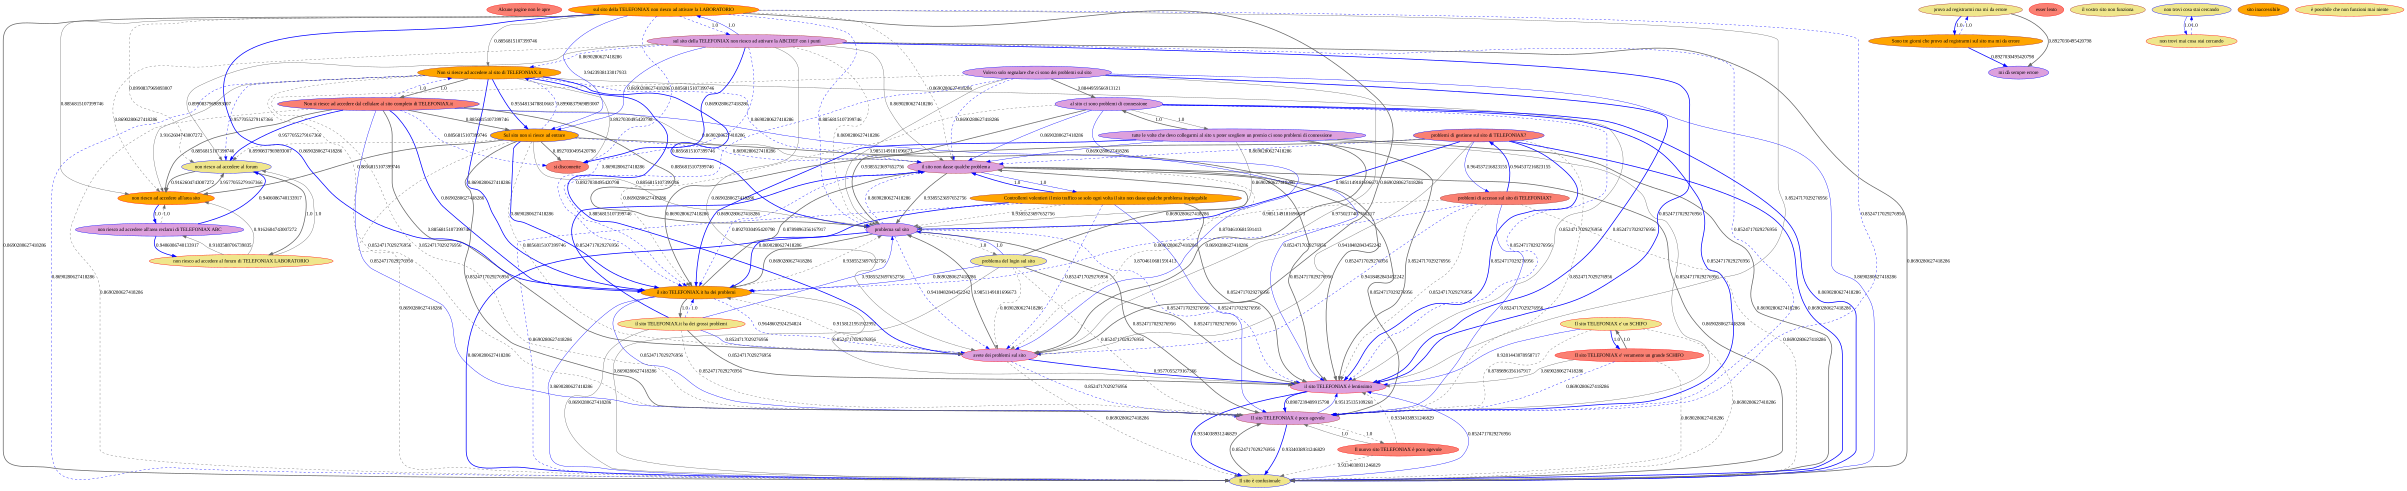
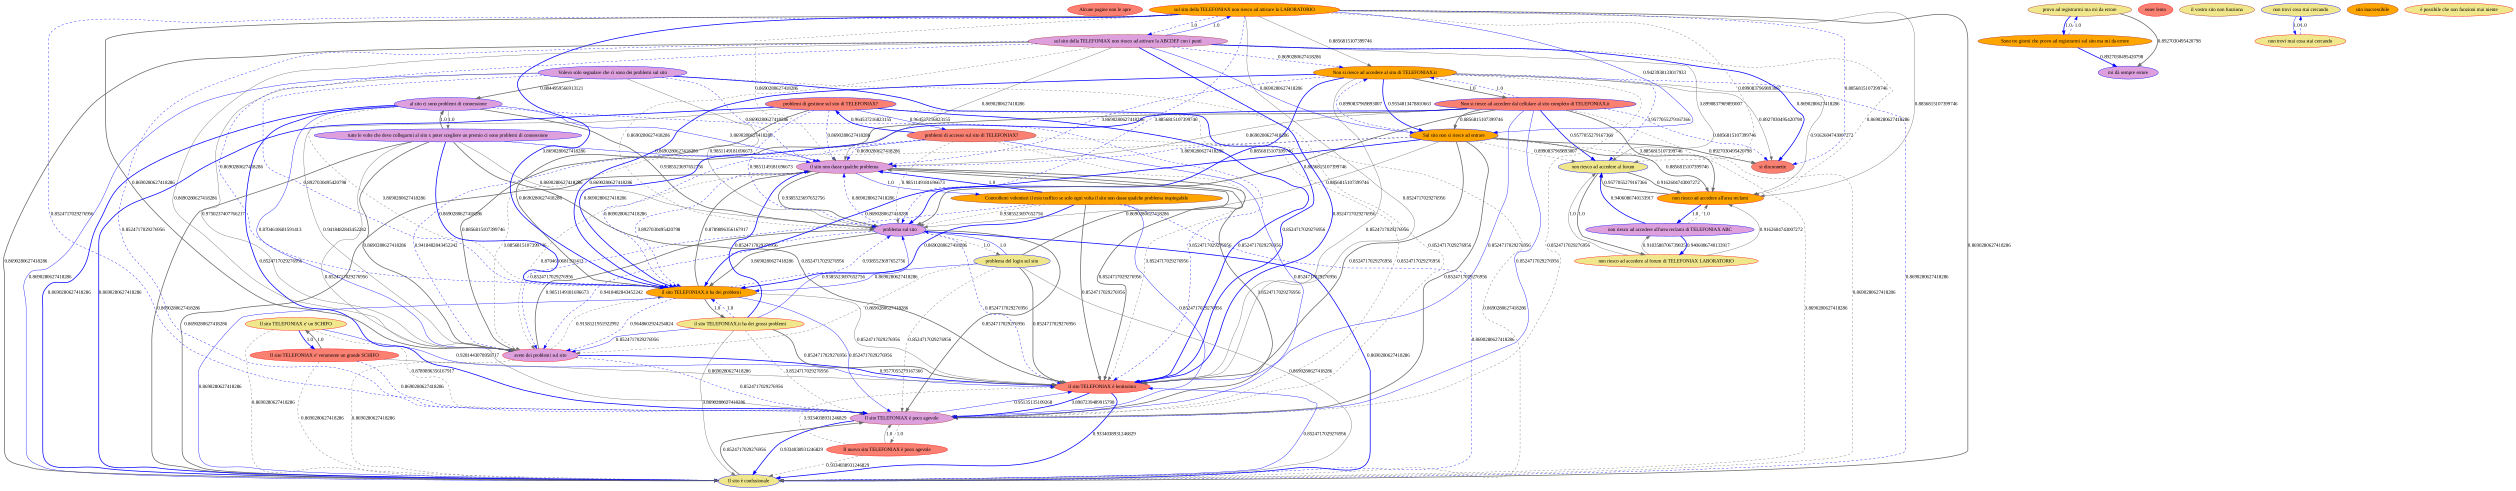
none -> (885, 144)
(1329, 182) -> (761, 193)
(166, 198) -> (1710, 198)
(624, 225) -> none
(807, 270) -> (801, 275)
(1338, 387) -> (1102, 387)
